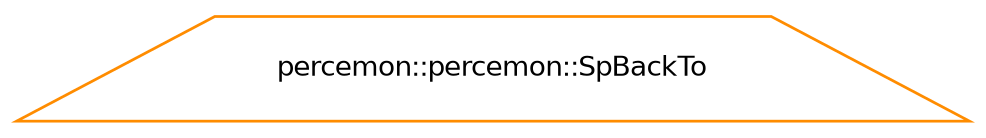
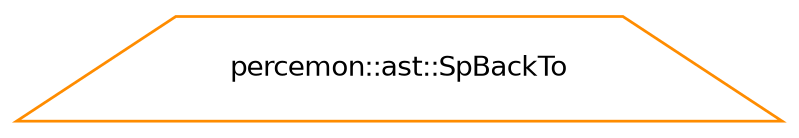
(493, 69) -> (399, 69)
